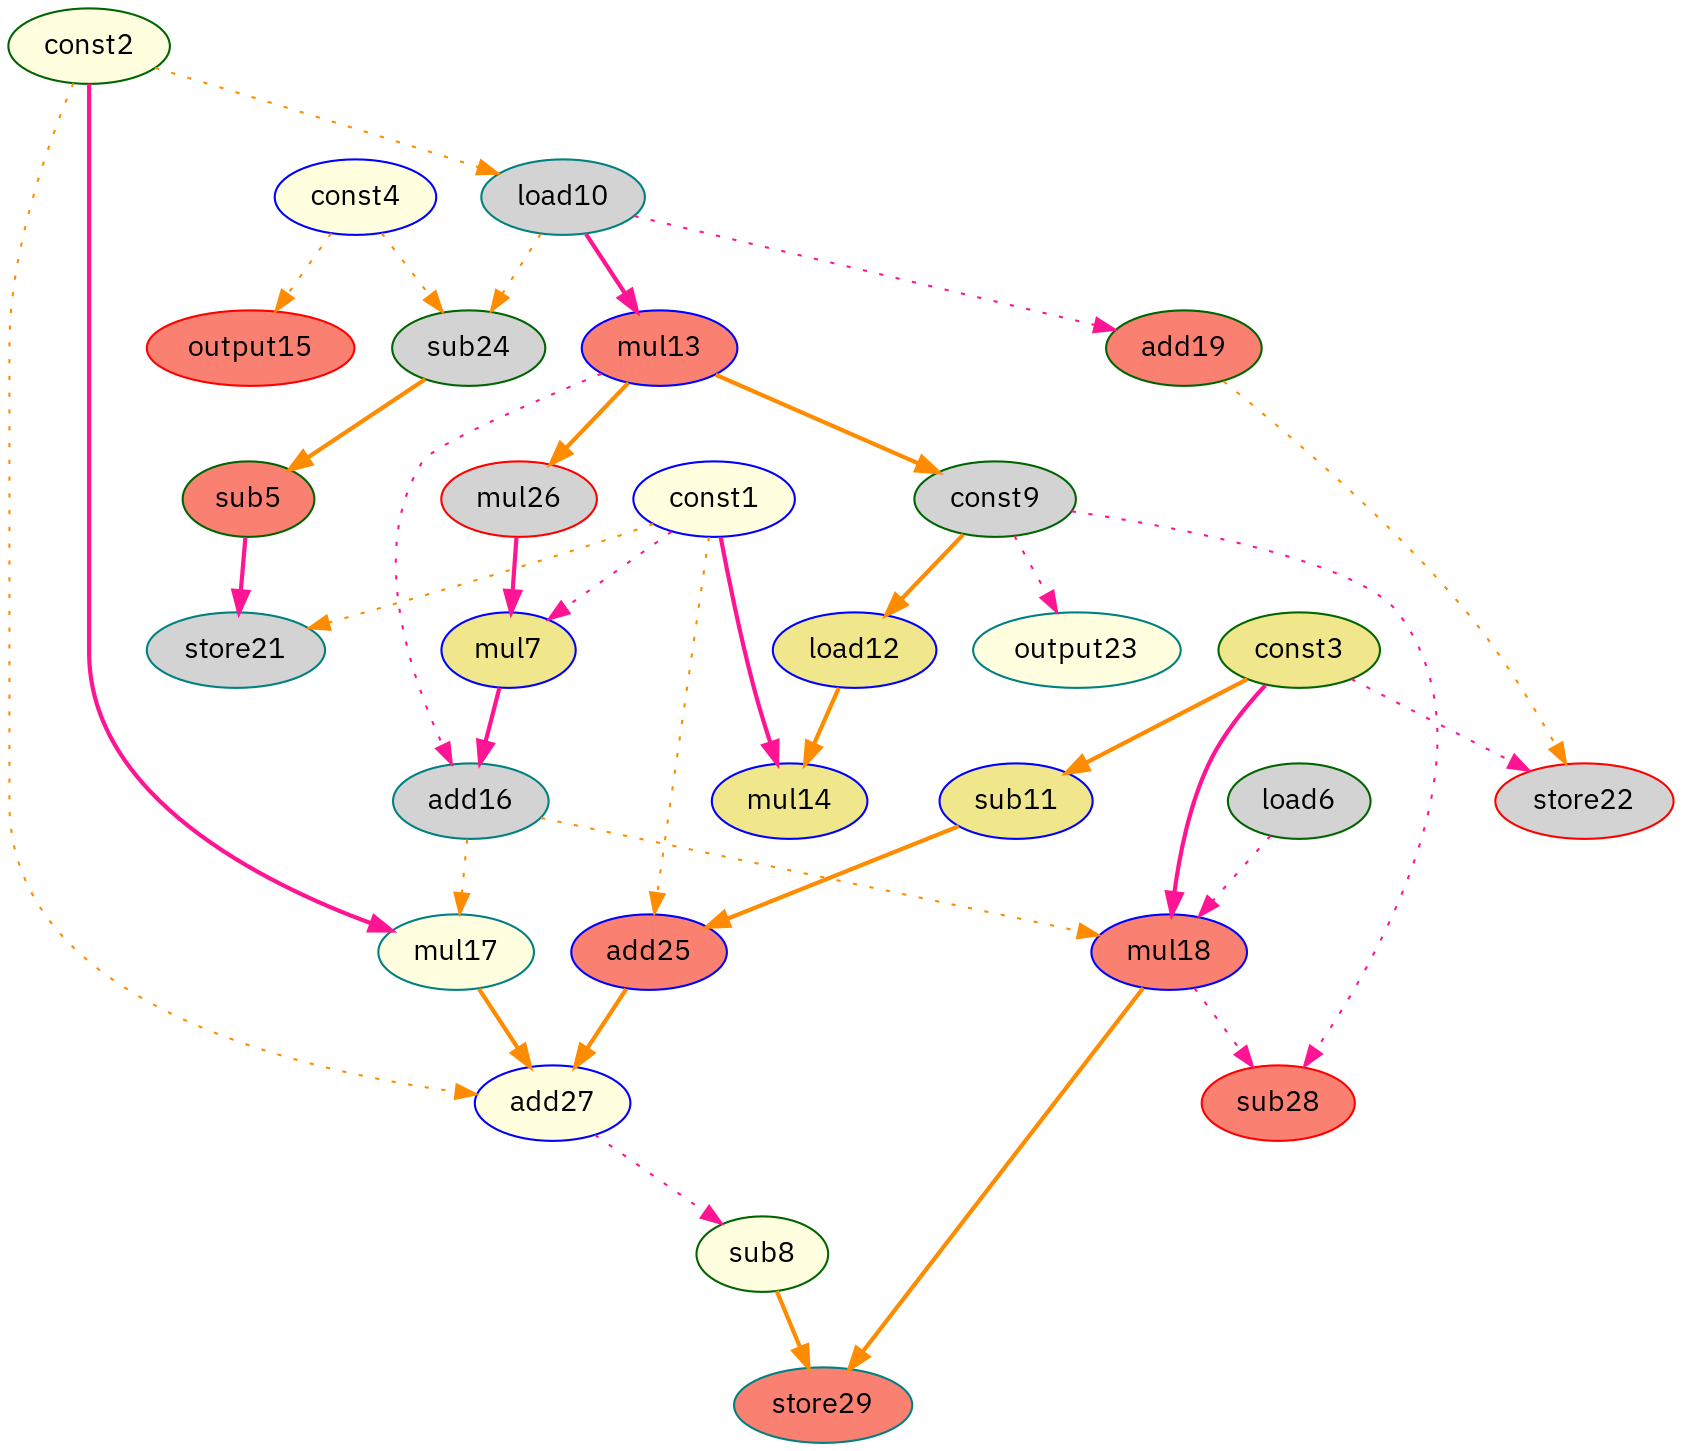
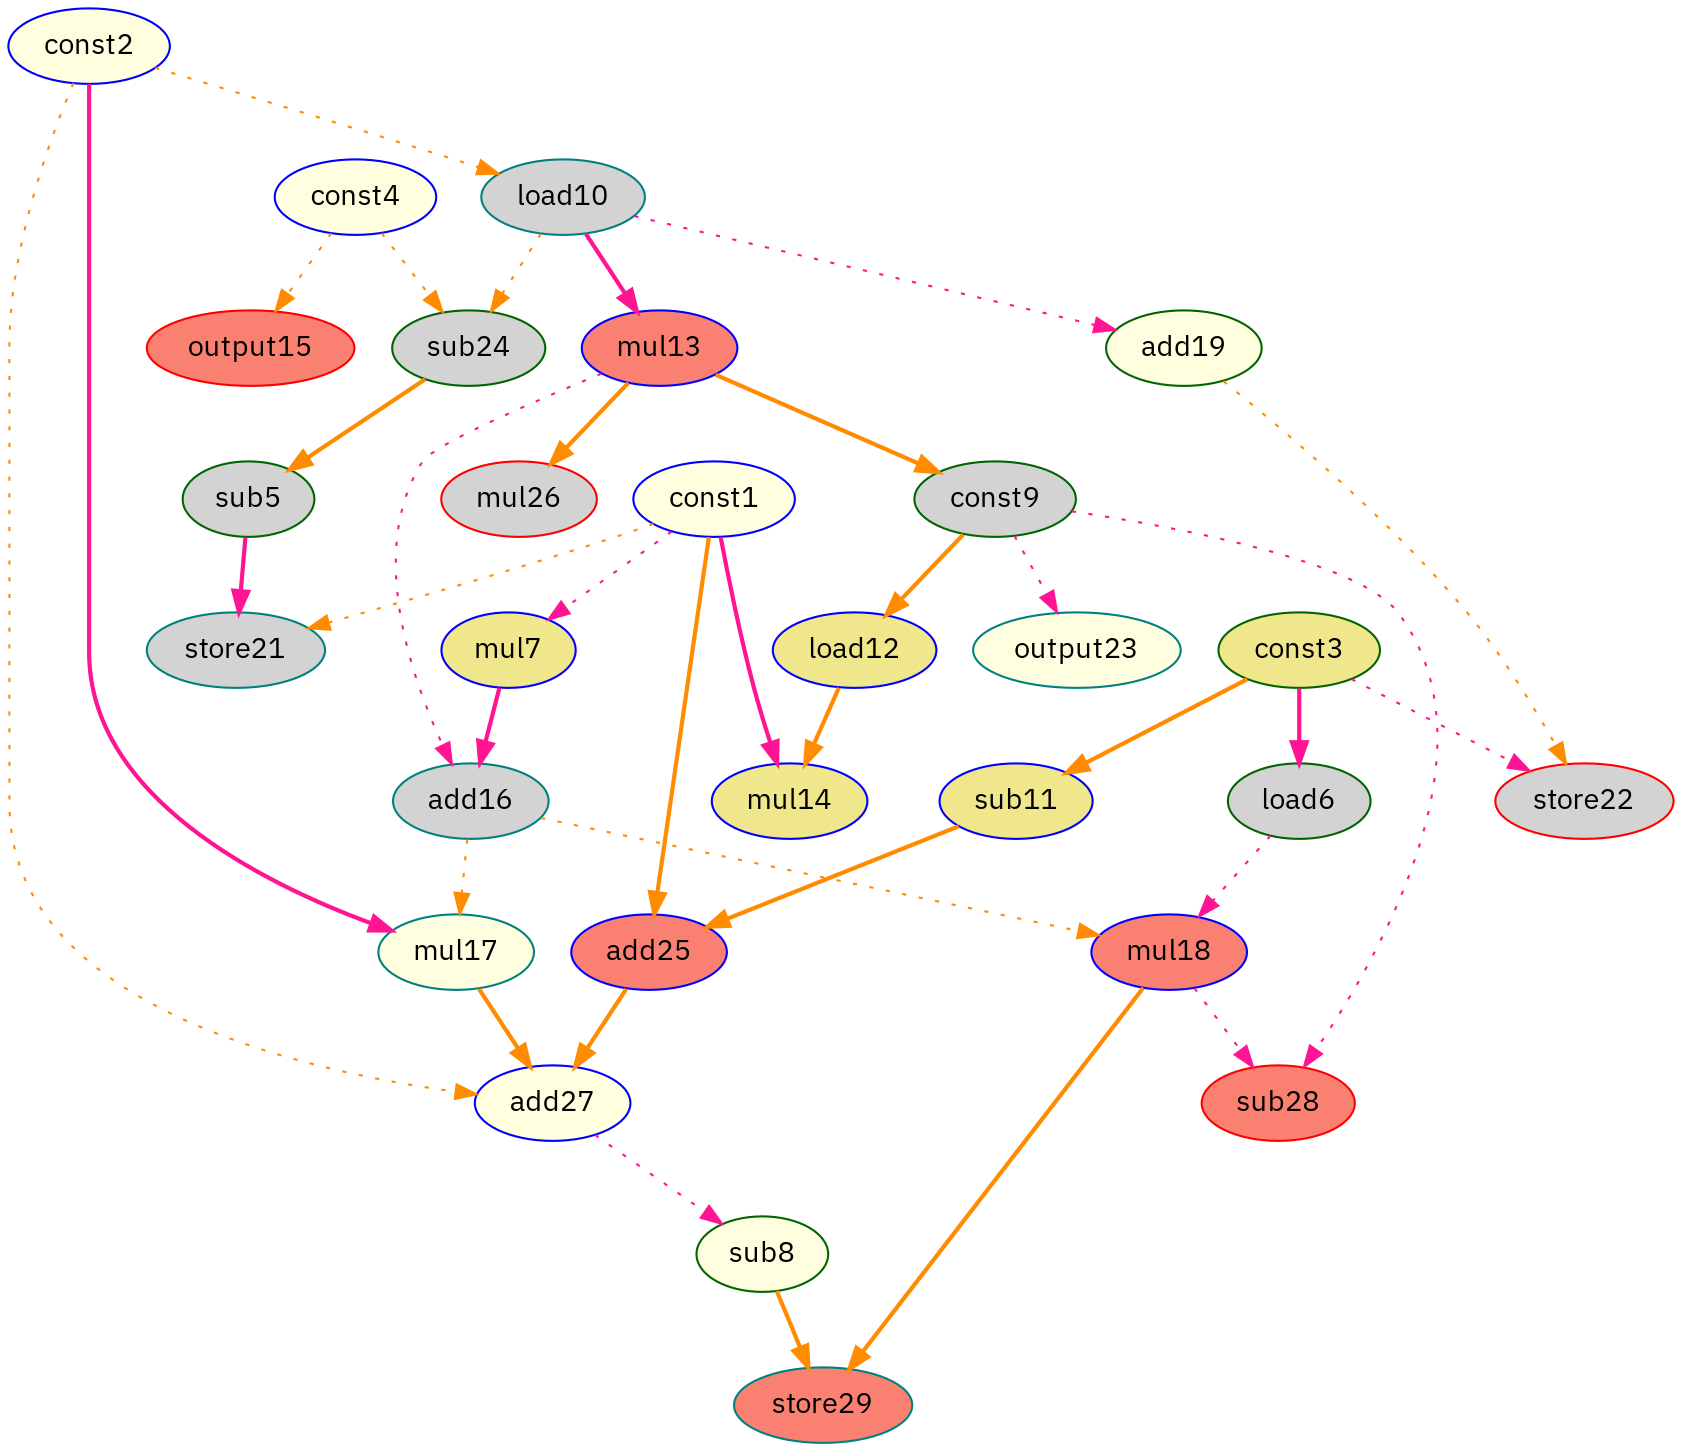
(89, 46) -> (89, 46)
(1184, 348) -> (1184, 348)
(249, 499) -> (249, 499)
(515, 555) -> none
(683, 715) -> (683, 715)
(1201, 781) -> (1299, 715)
